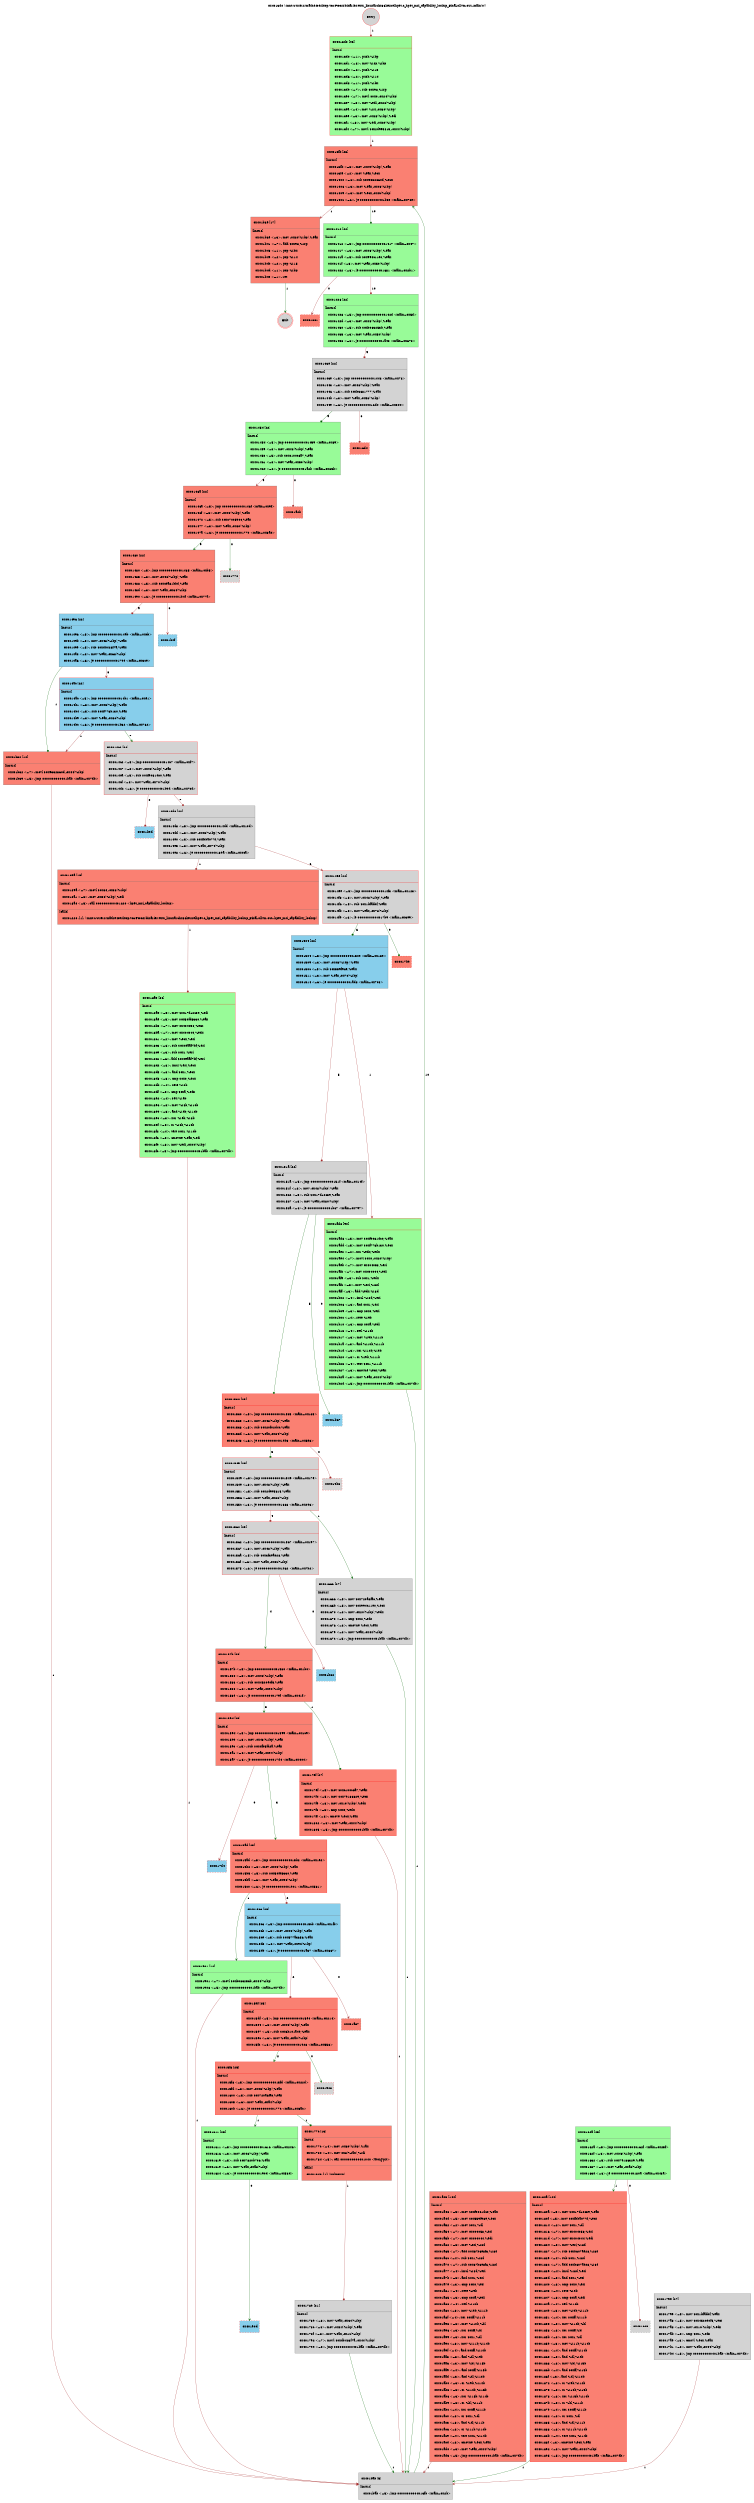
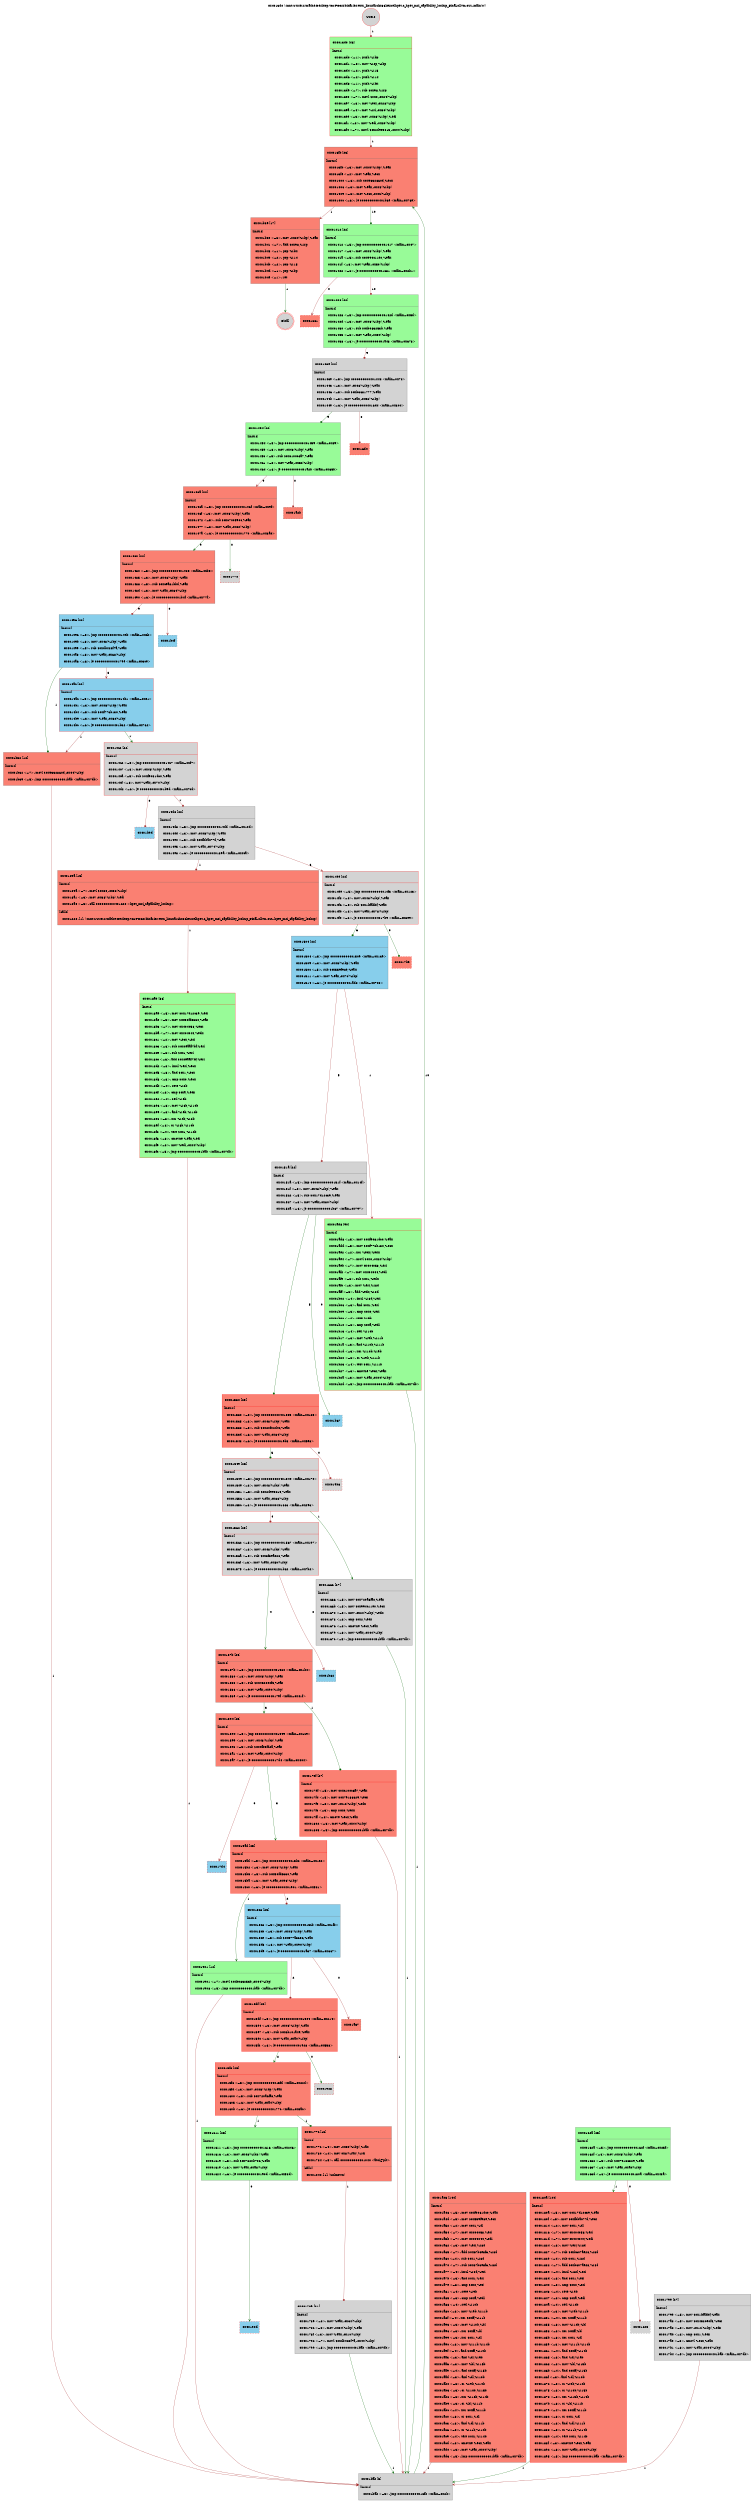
(371, 17) -> (371, 17)
(285, 321) -> (285, 321)
